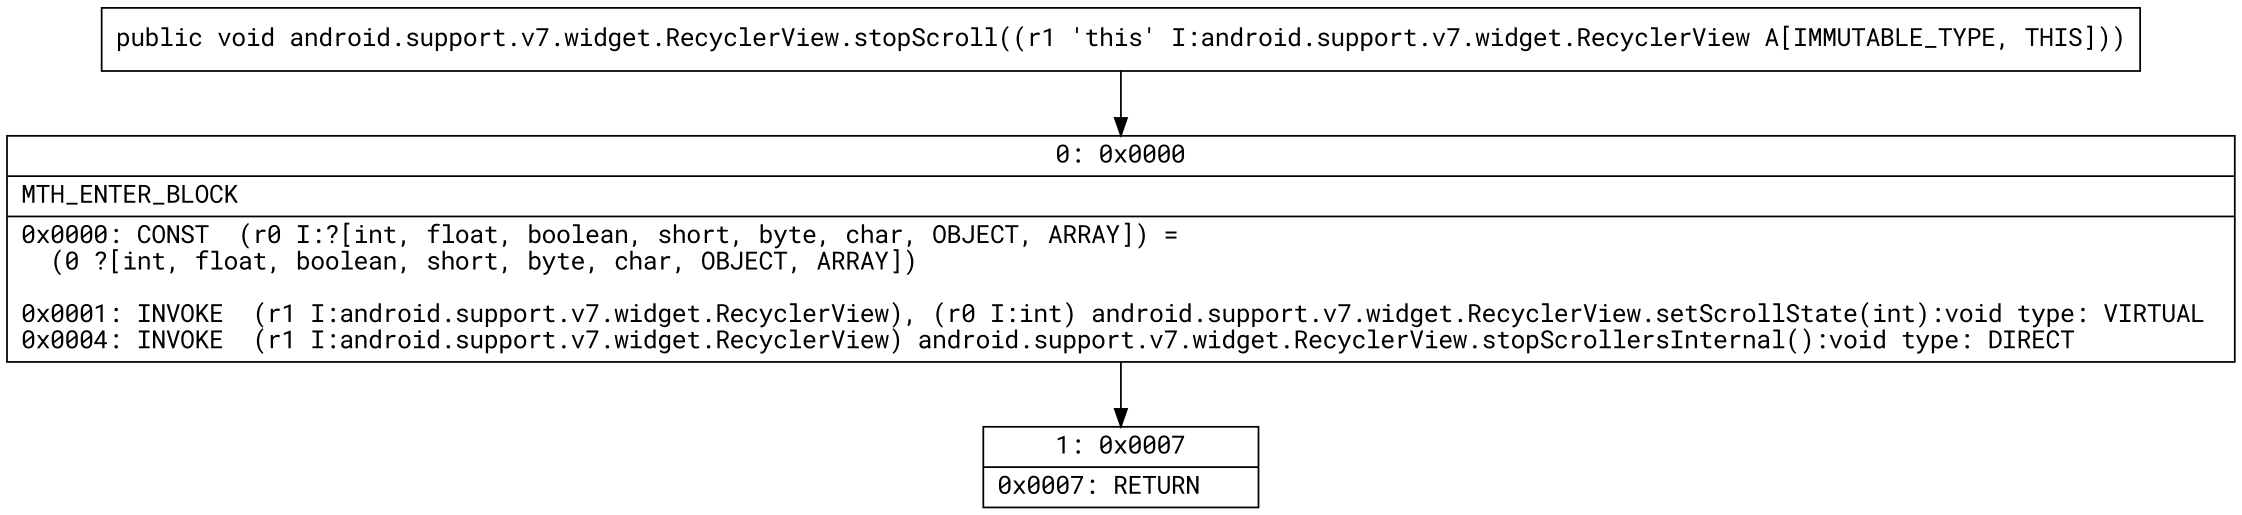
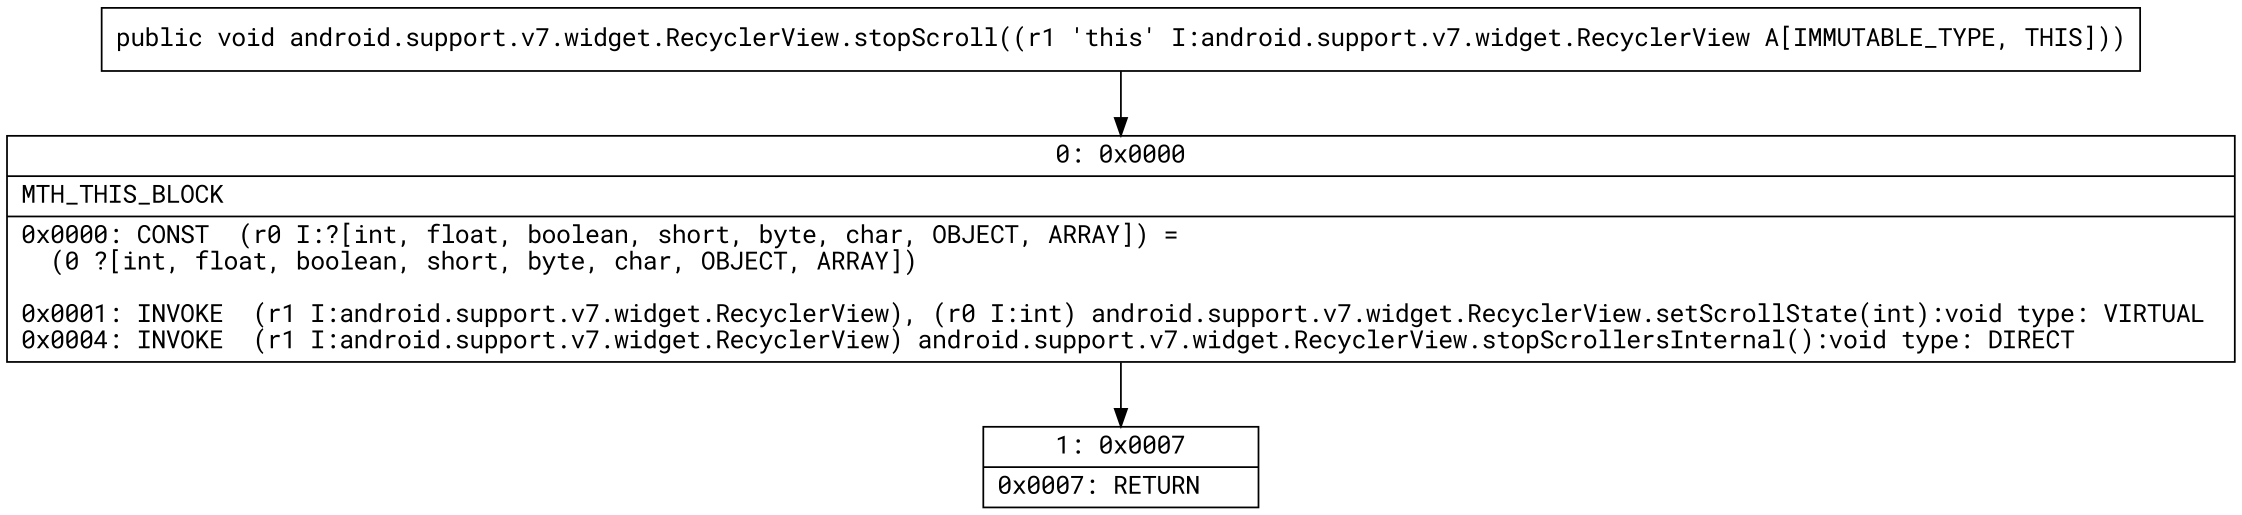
(130, 195) -> (123, 195)
